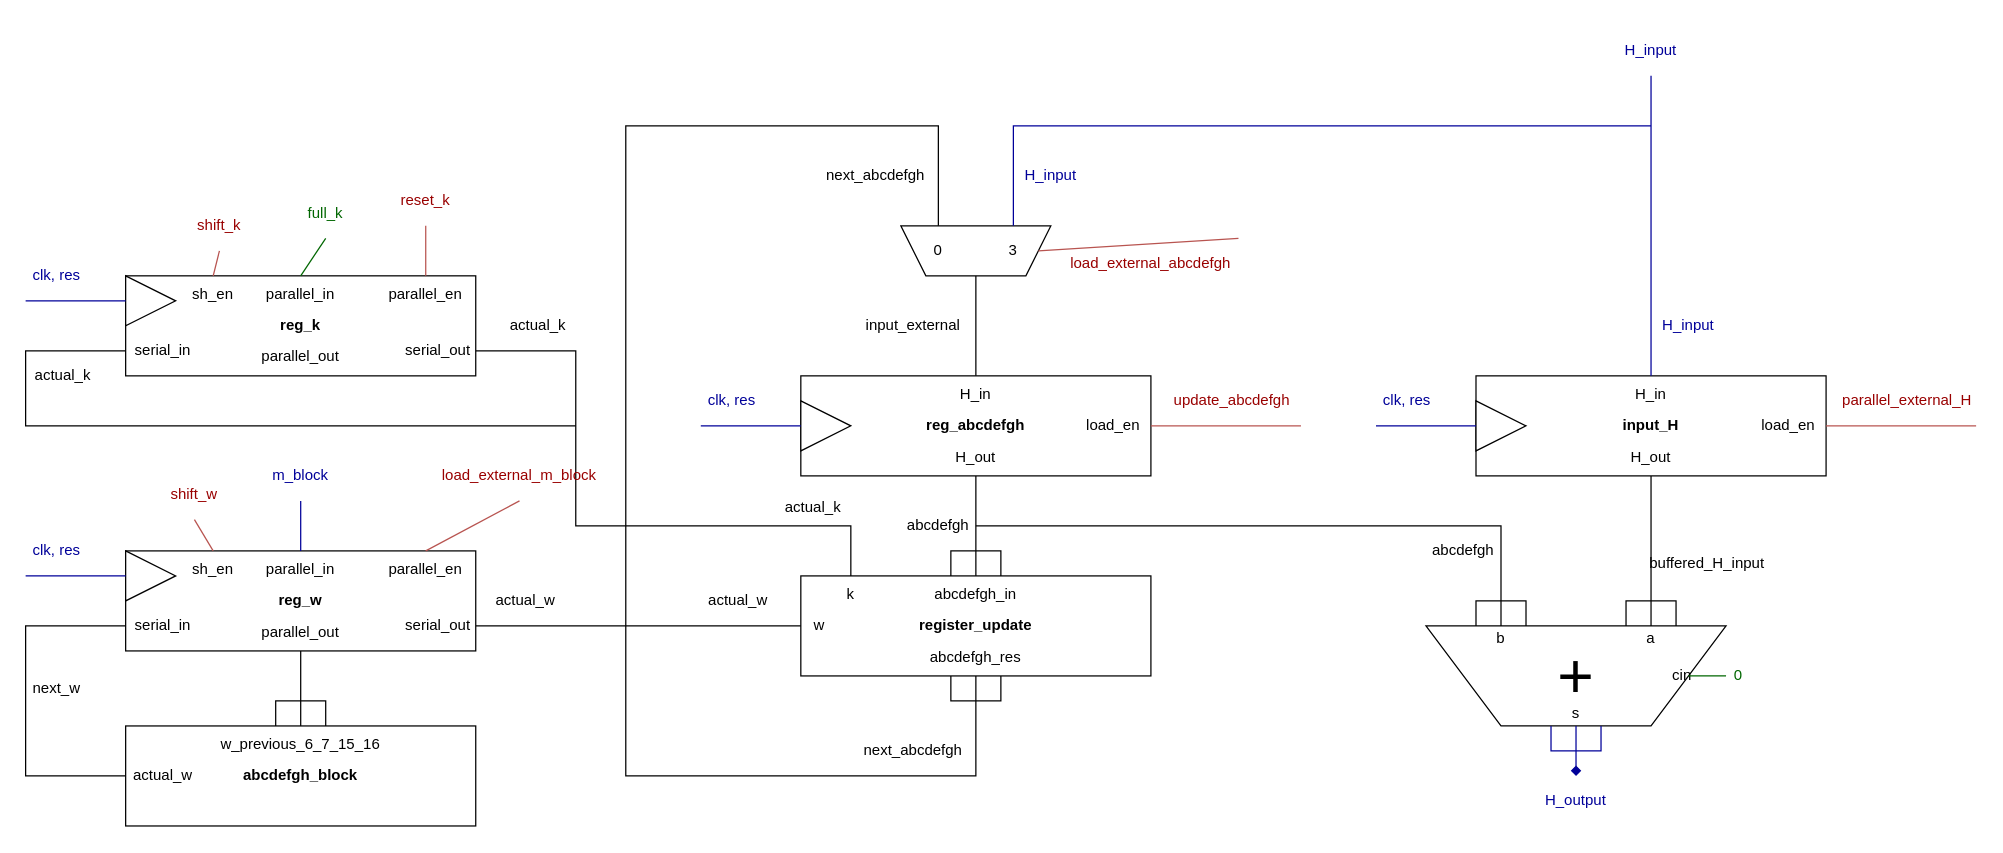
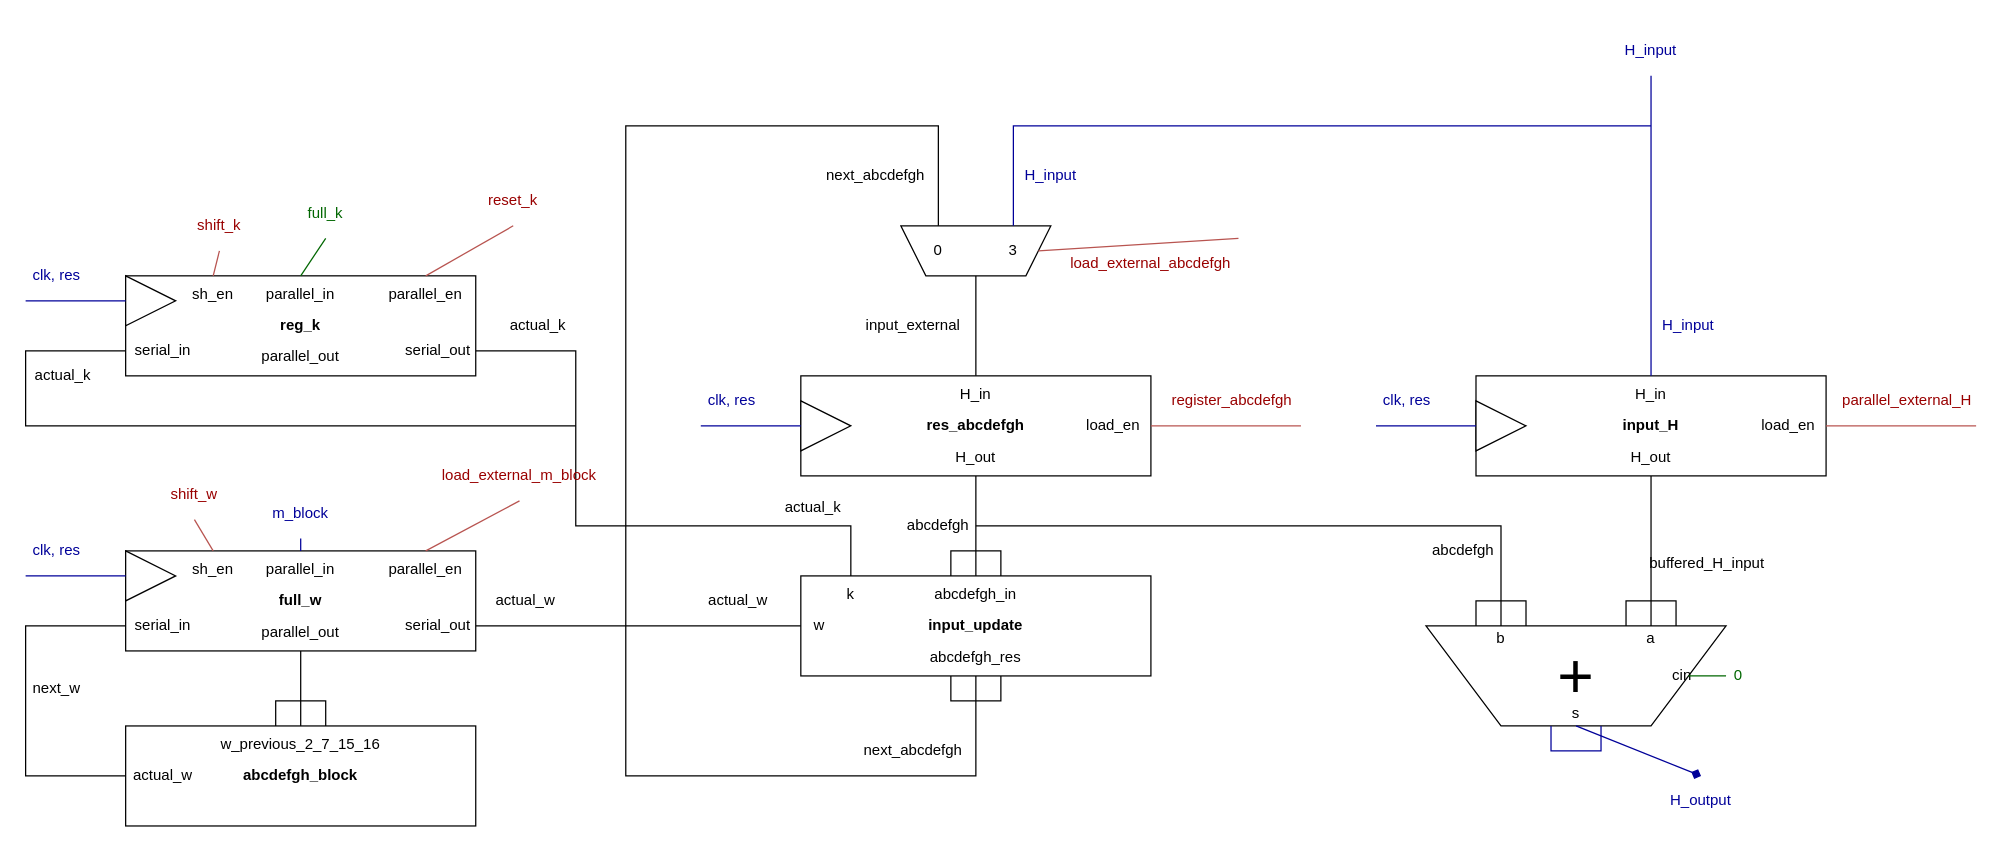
(426, 201) -> (513, 201)
(1232, 401) -> (1232, 401)
(976, 426) -> (976, 426)
(301, 476) -> (301, 513)
(301, 601) -> (301, 601)
(976, 626) -> (976, 626)
(301, 744) -> (301, 744)
(1576, 801) -> (1701, 801)
